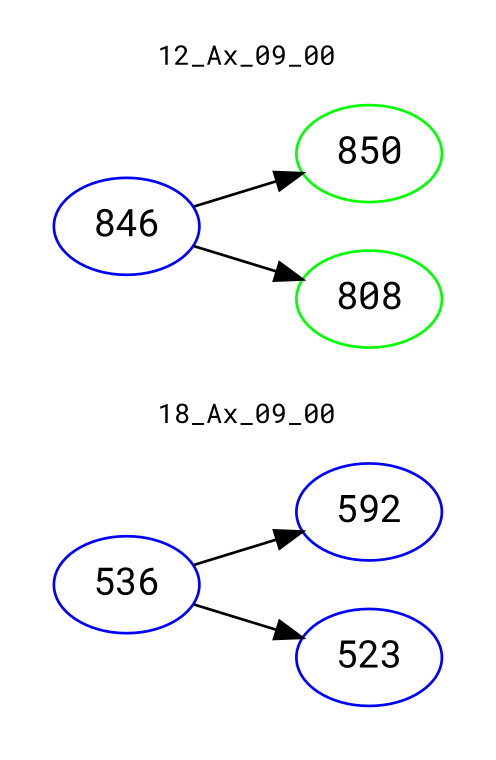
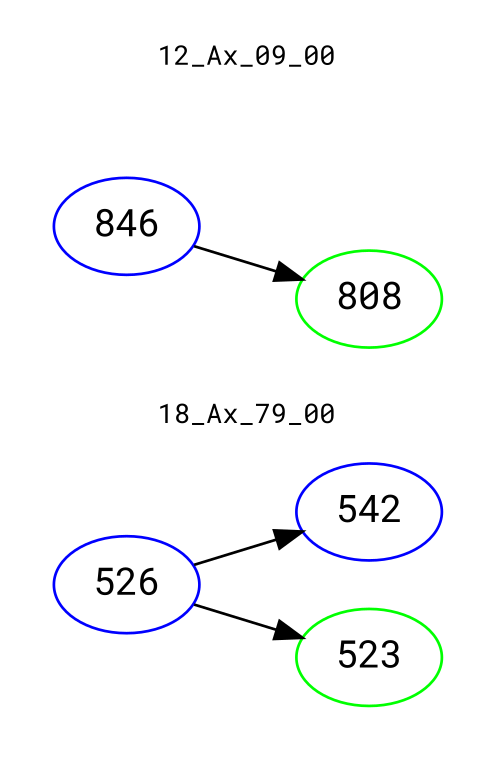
(369, 154) -> none
(248, 416) -> (248, 416)
(369, 512) -> (369, 512)
(127, 585) -> (127, 585)
(369, 657) -> (369, 657)
